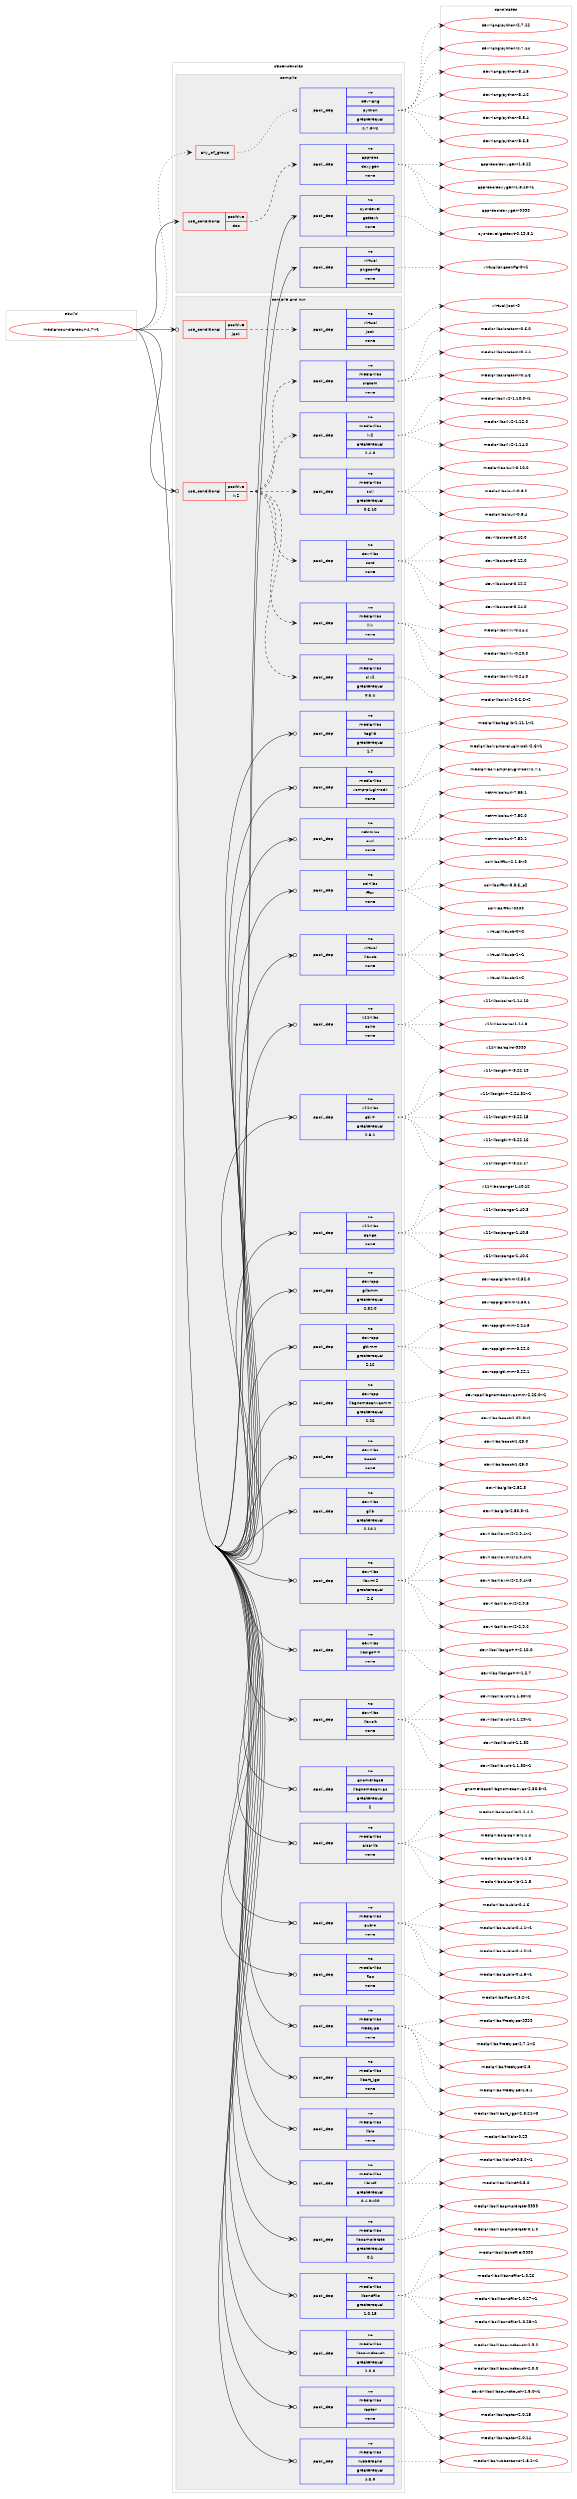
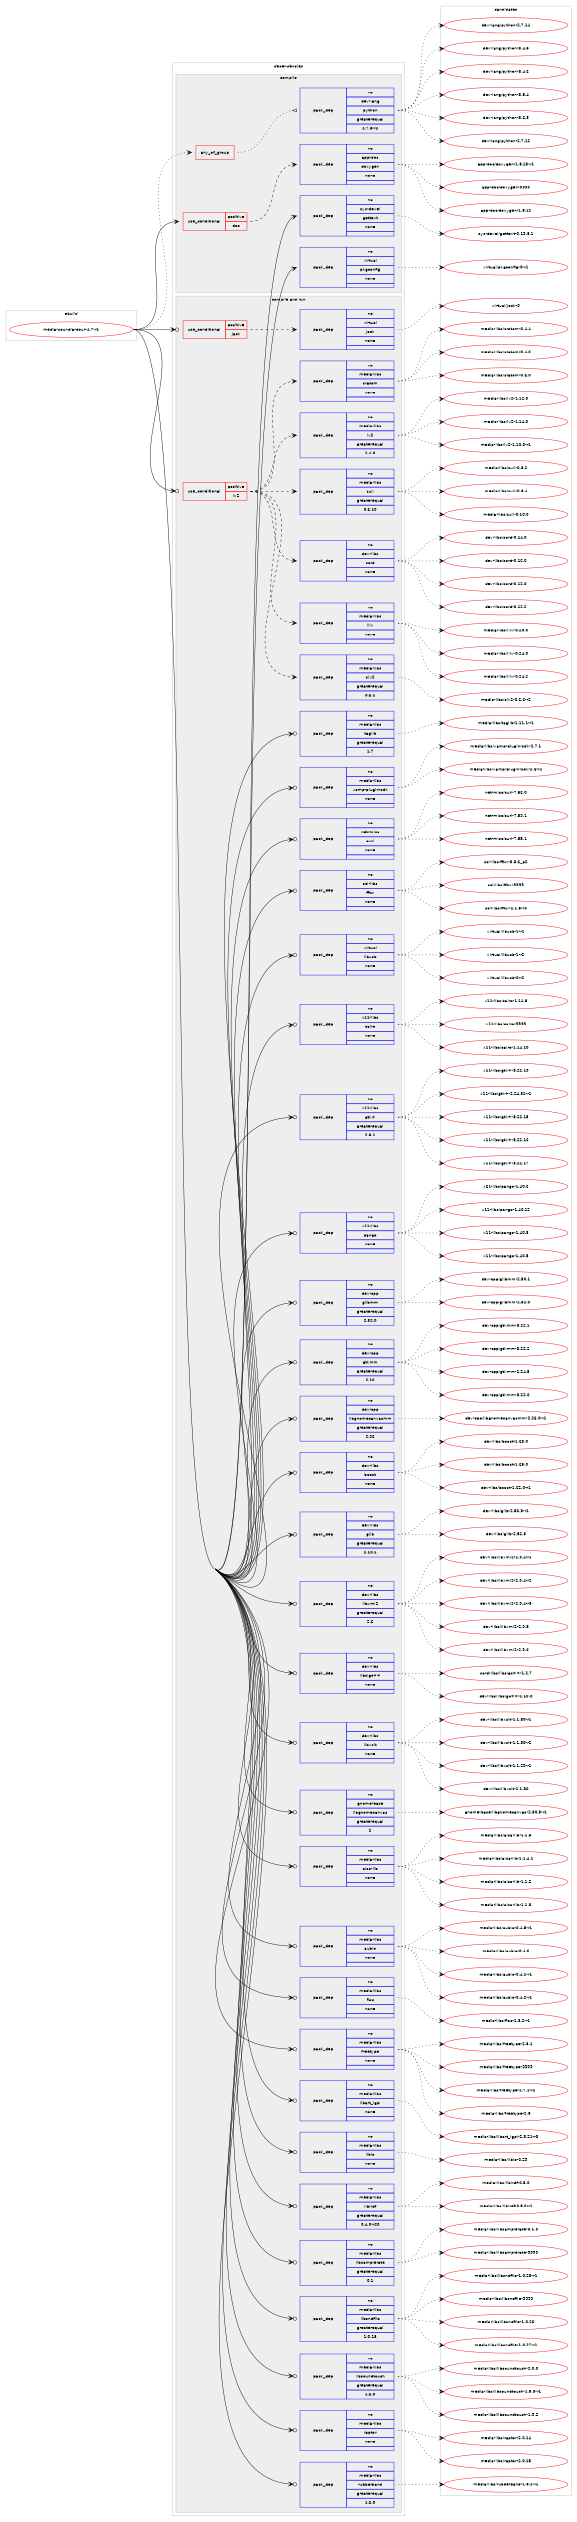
none -> (506, 1349)
(506, 1673) -> (506, 1673)
(506, 2392) -> (506, 2392)
